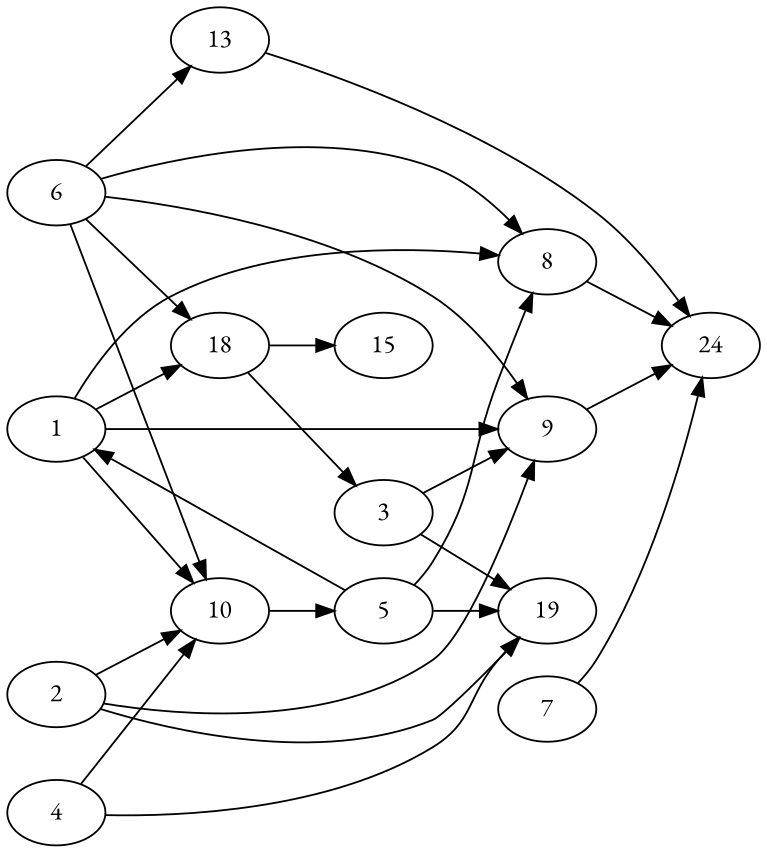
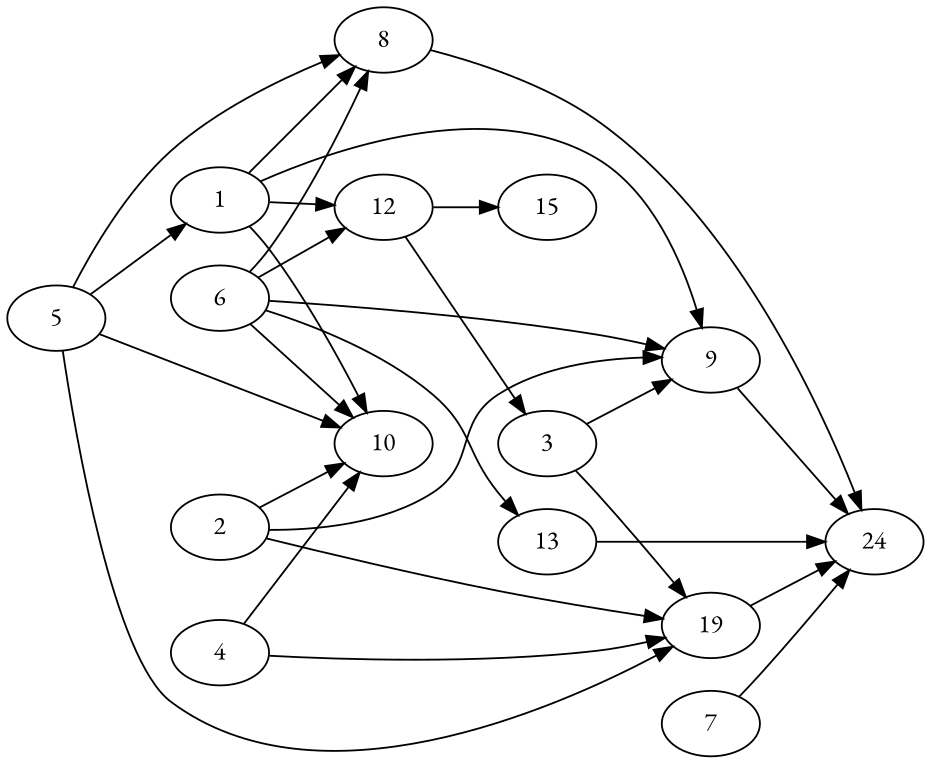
(220, 345) -> (384, 207)
none -> (785, 588)
(293, 611) -> (211, 378)
